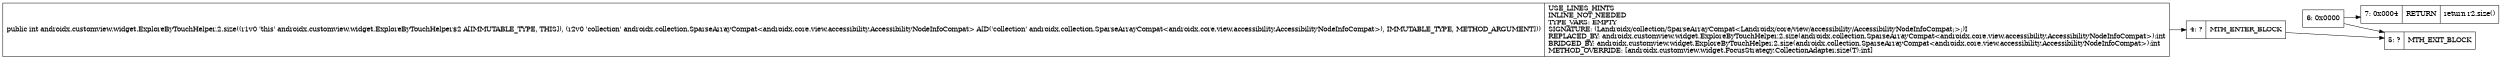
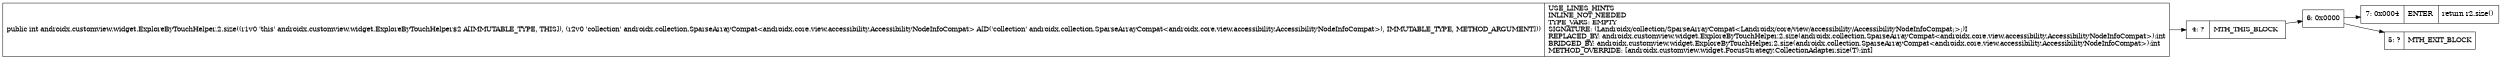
(2421, 14) -> (2420, 14)
(2246, 30) -> (2246, 30)
(2333, 35) -> (2292, 23)
